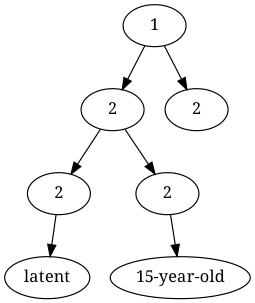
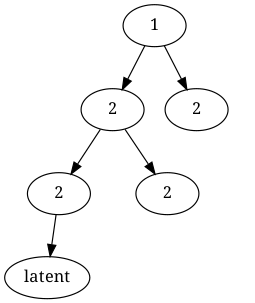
(180, 278) -> none
